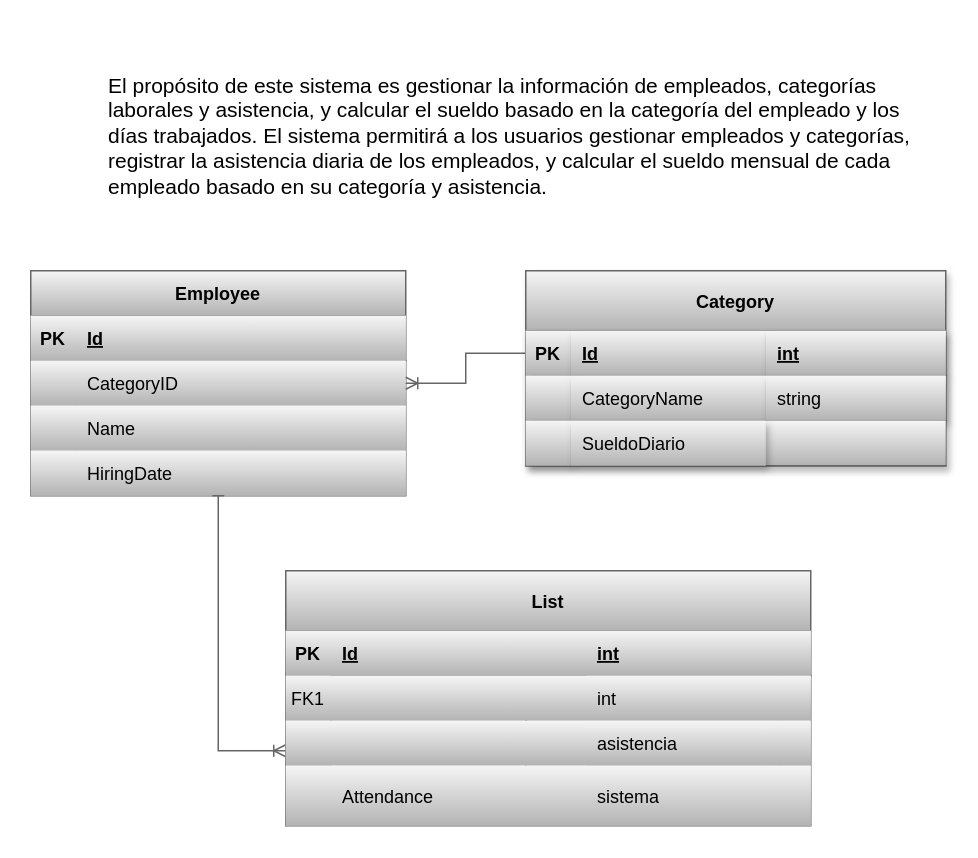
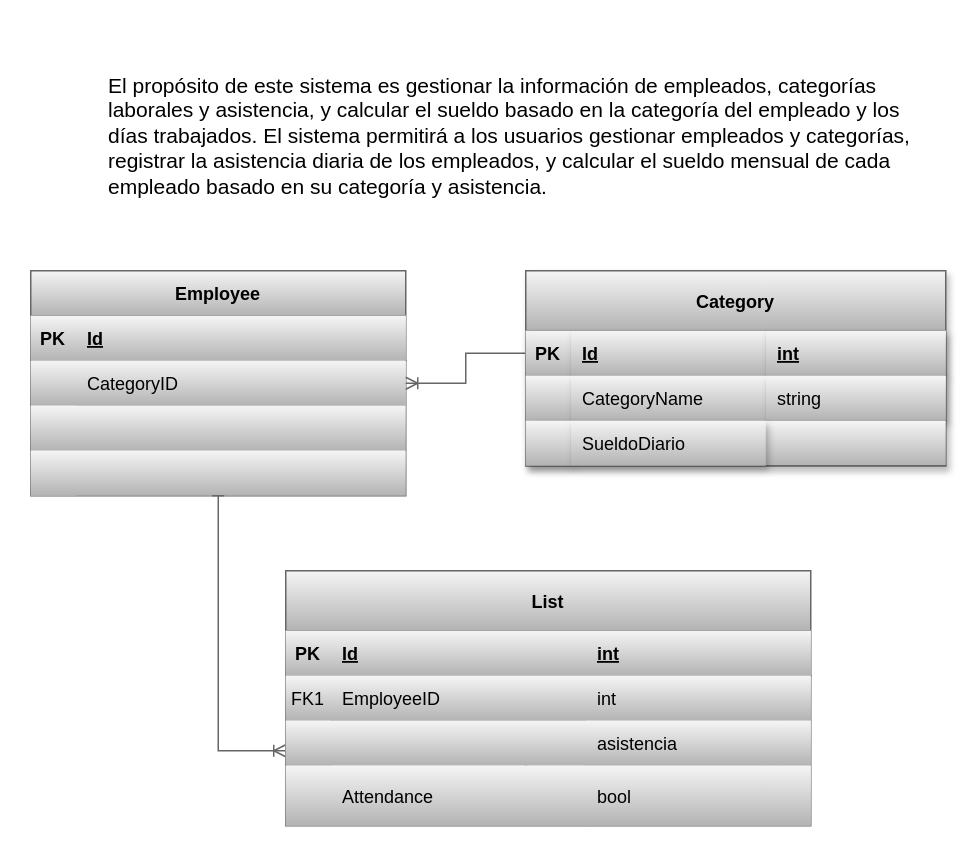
(241, 428) -> none
(241, 473) -> none
none -> (458, 698)
(630, 797) -> (615, 797)
